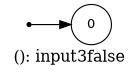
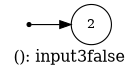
(91, 25) -> (91, 25)
